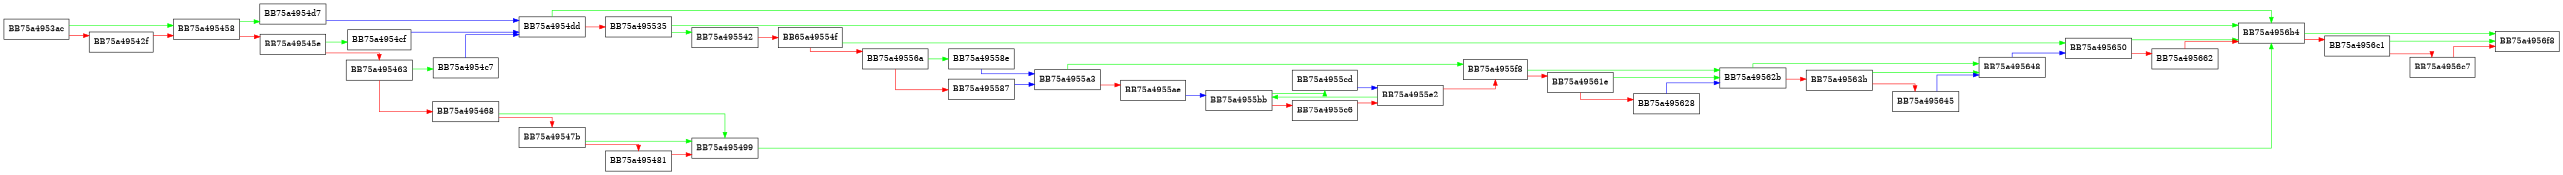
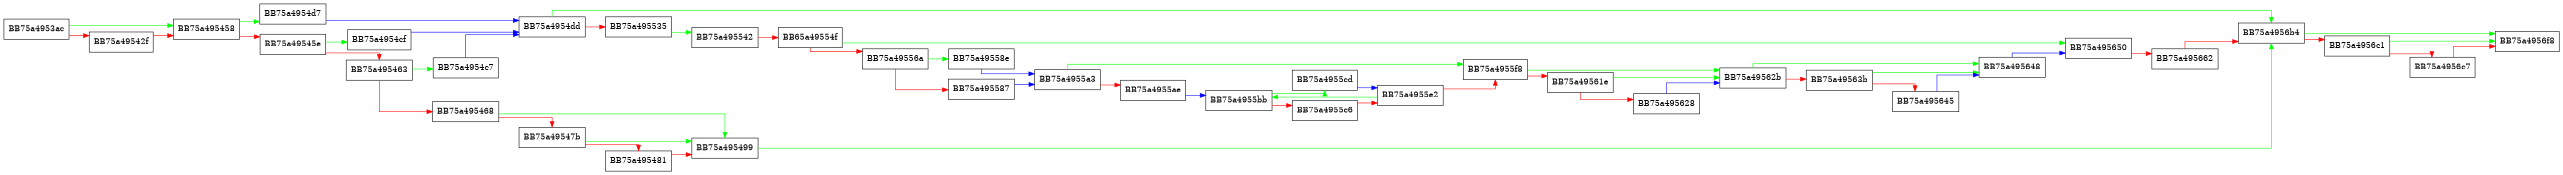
(1452, 25) -> none
(2180, 40) -> none
